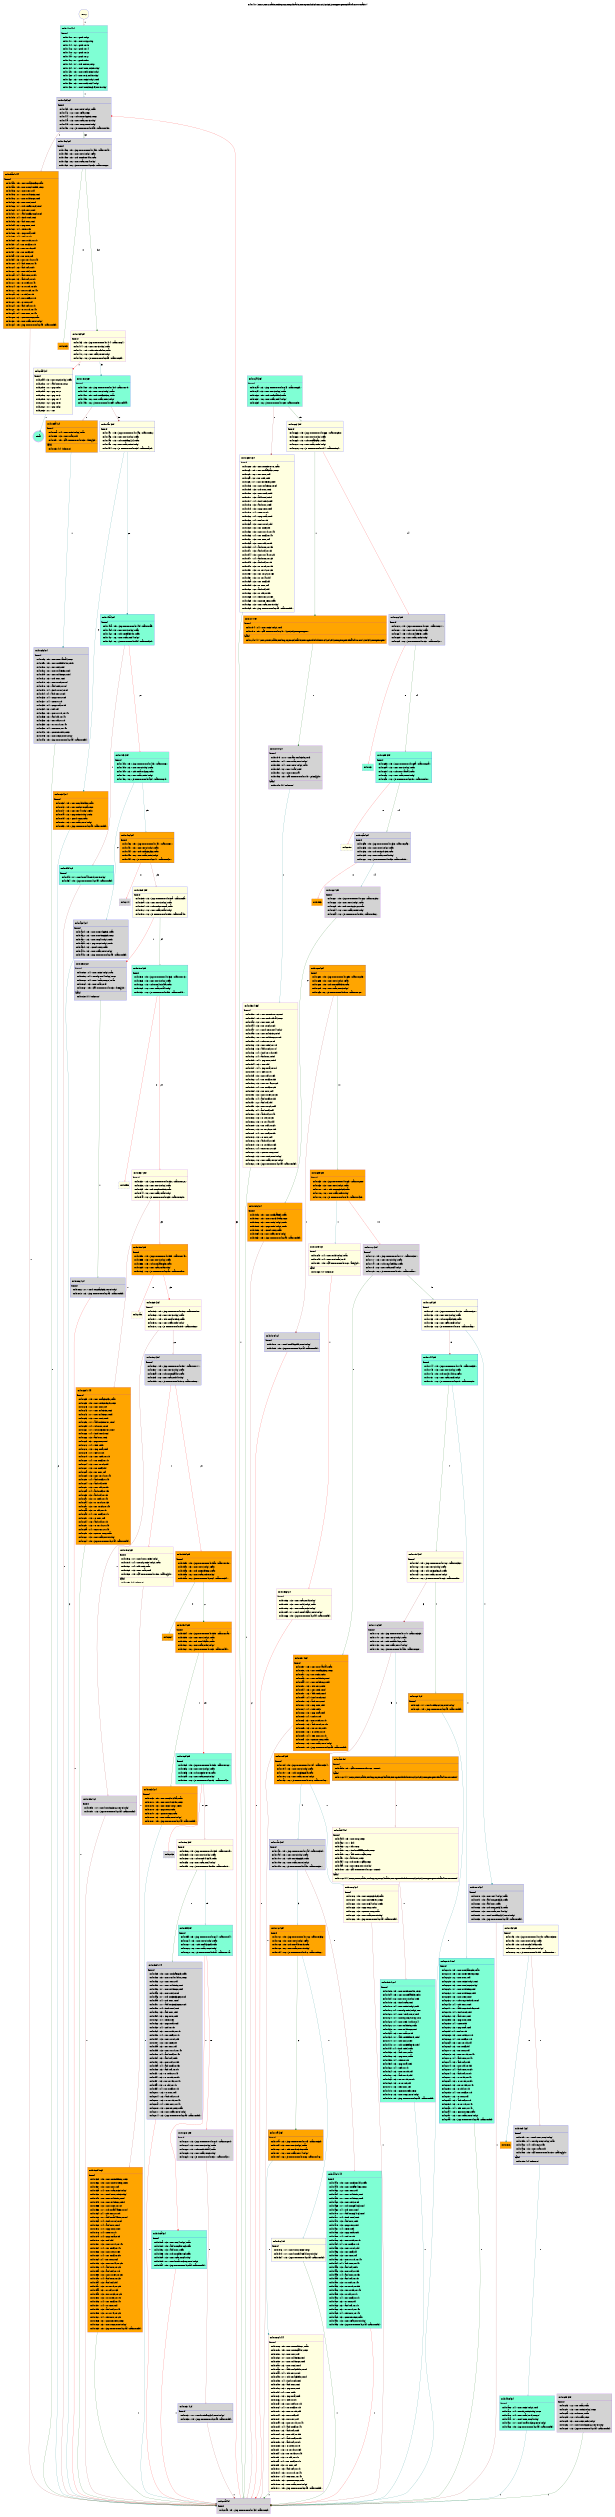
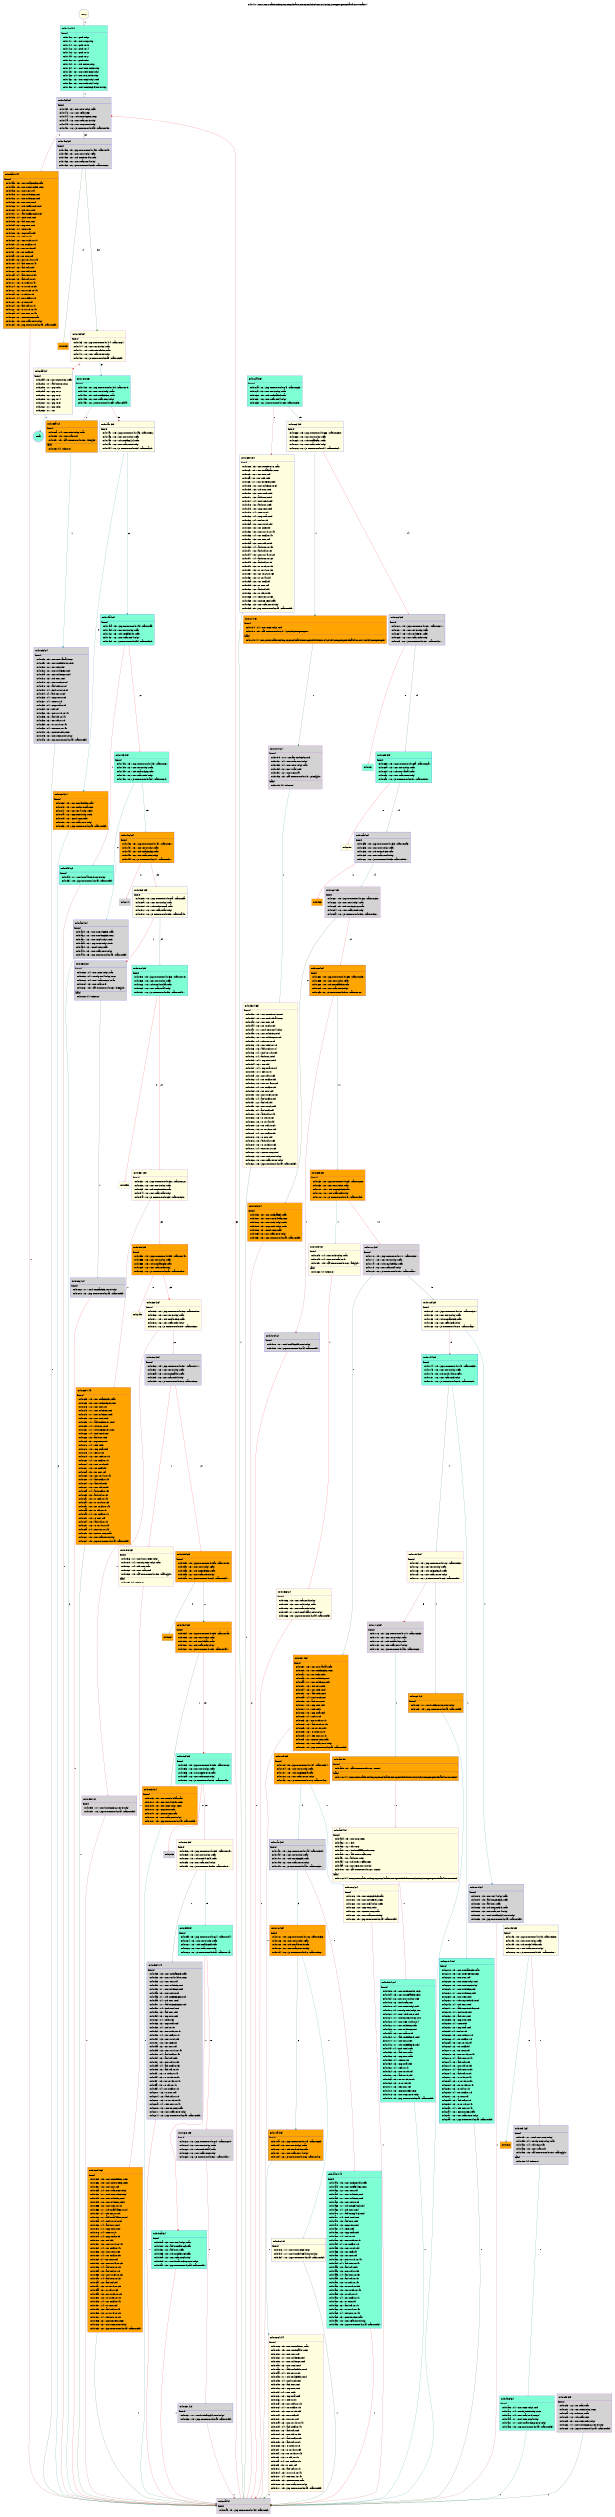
none -> (345, 941)
(371, 1712) -> none
